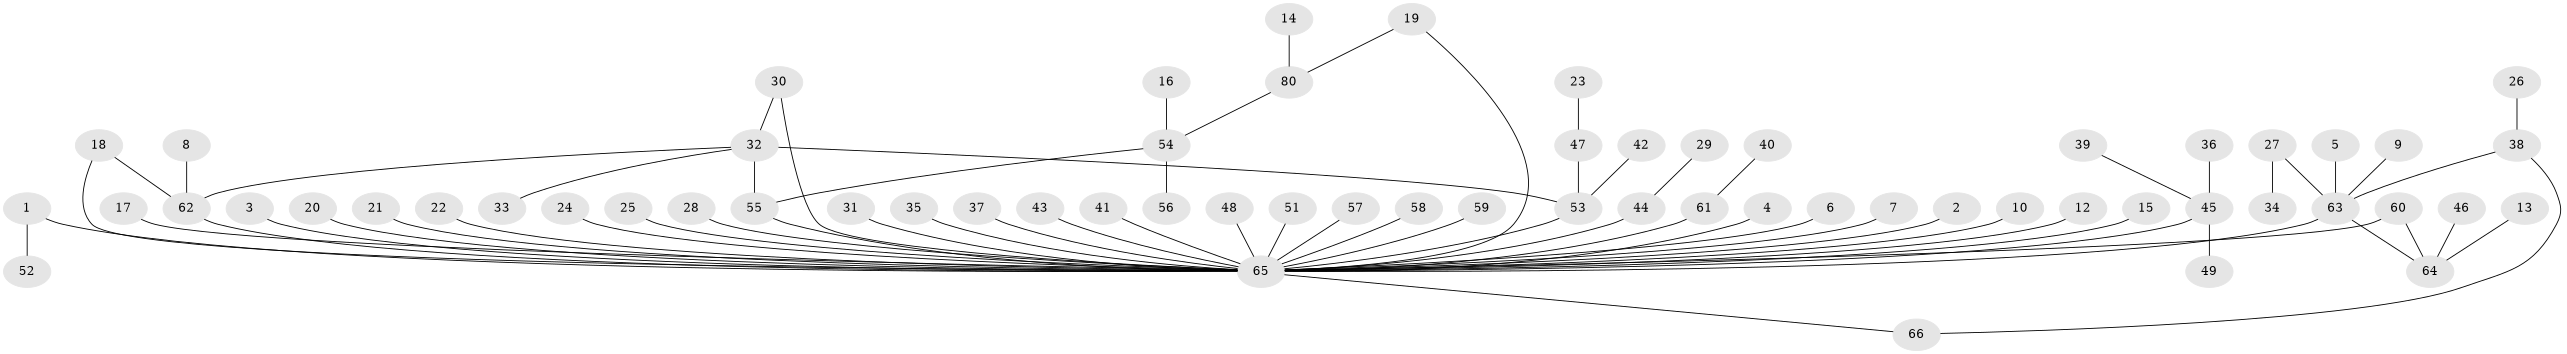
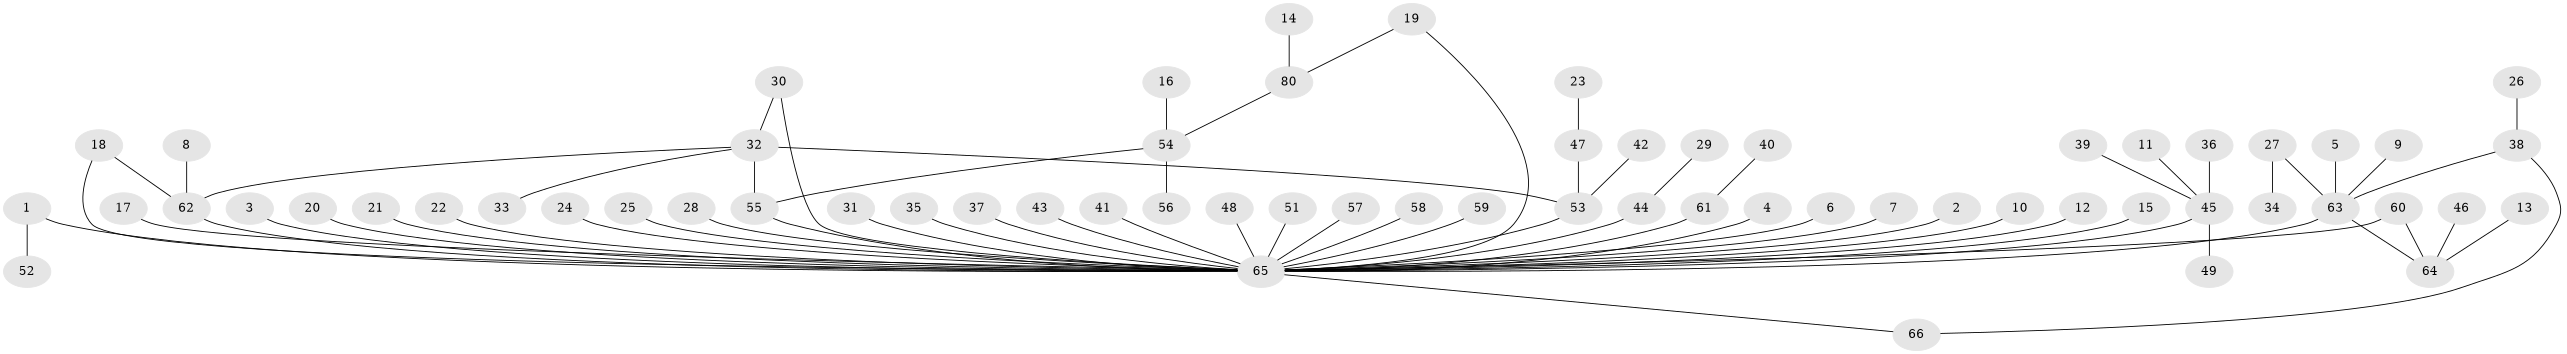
none -> (2146, 145)
